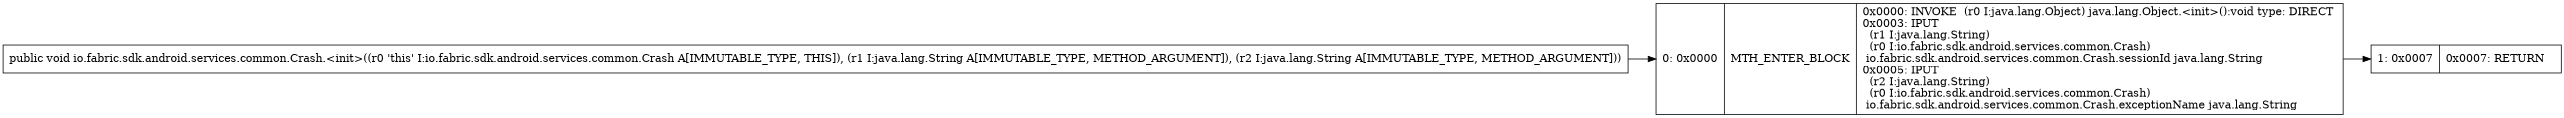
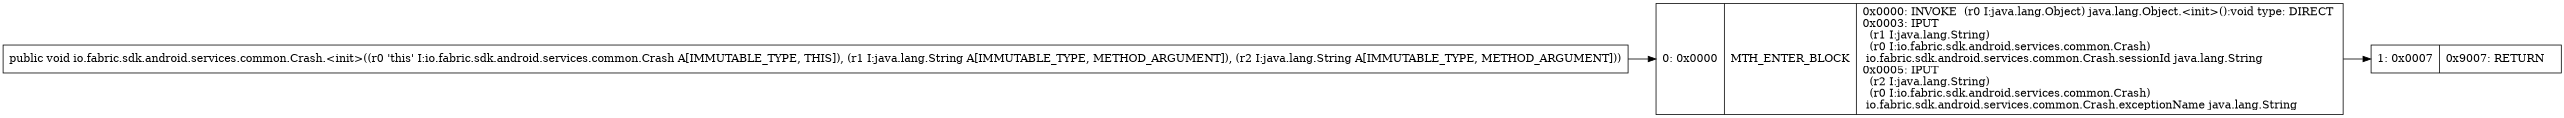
(2500, 59) -> (2500, 59)
